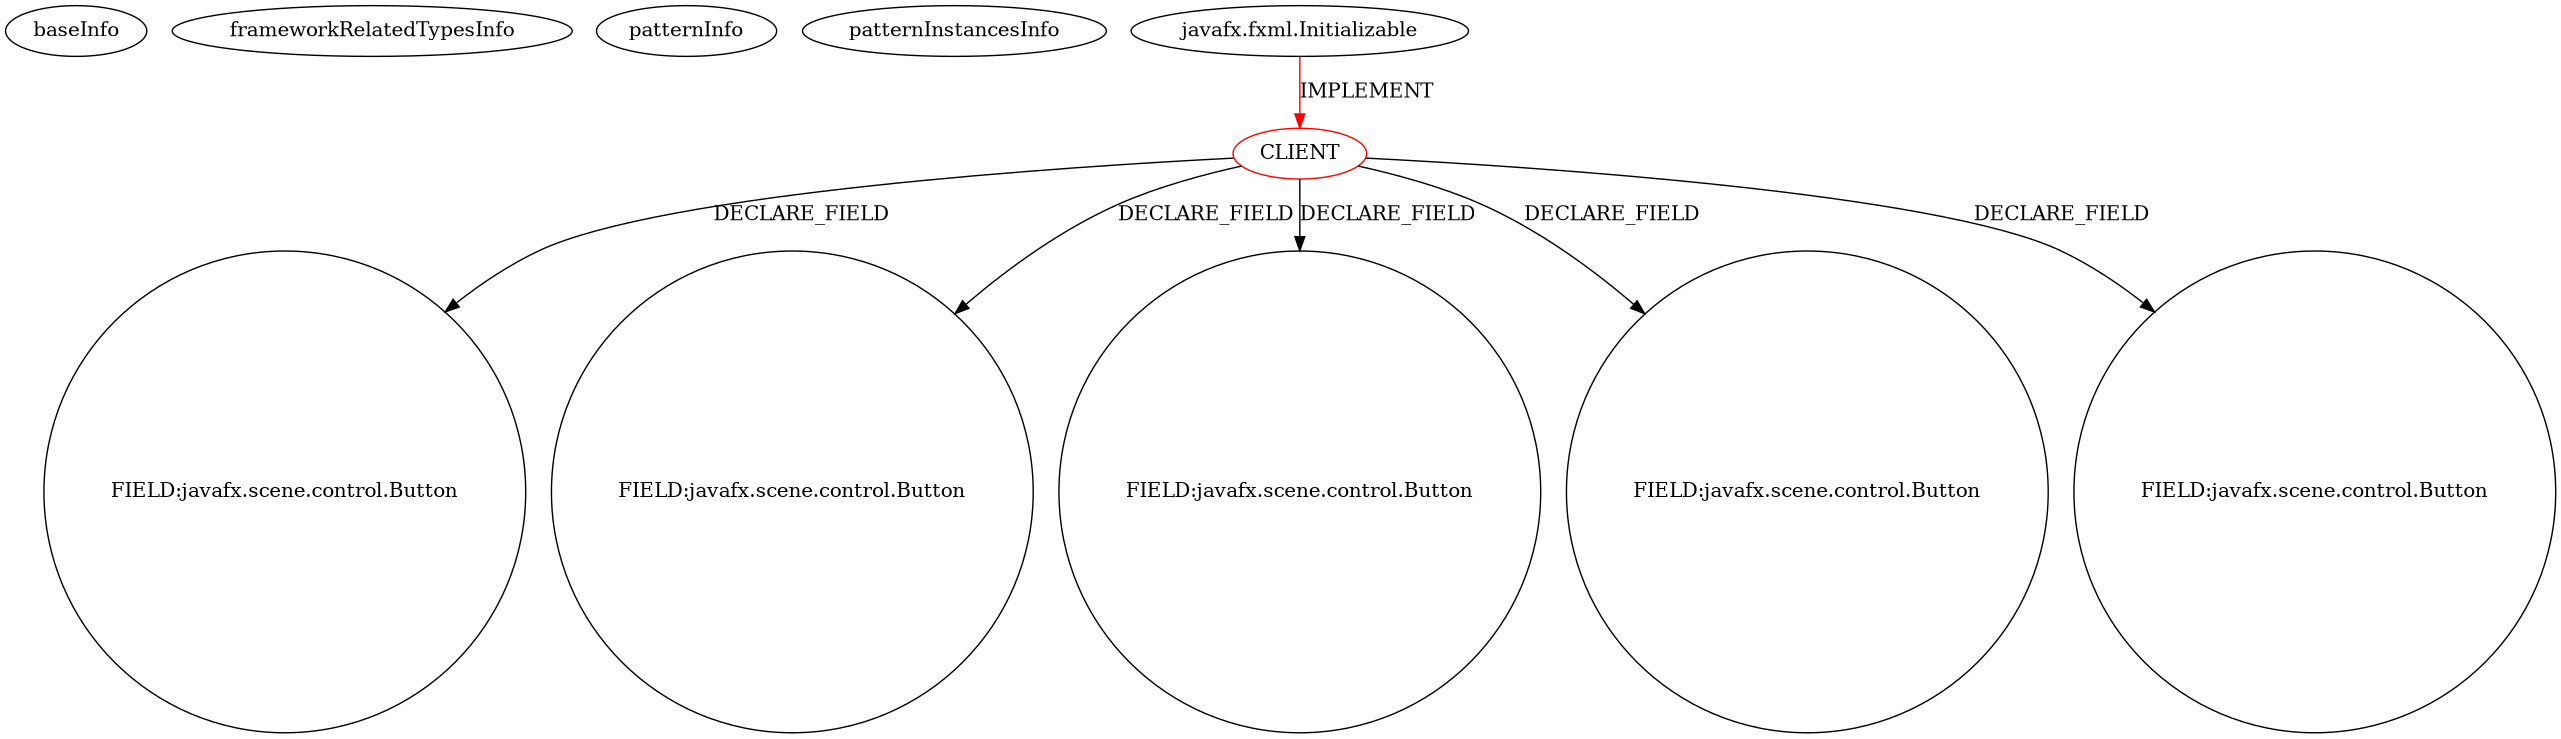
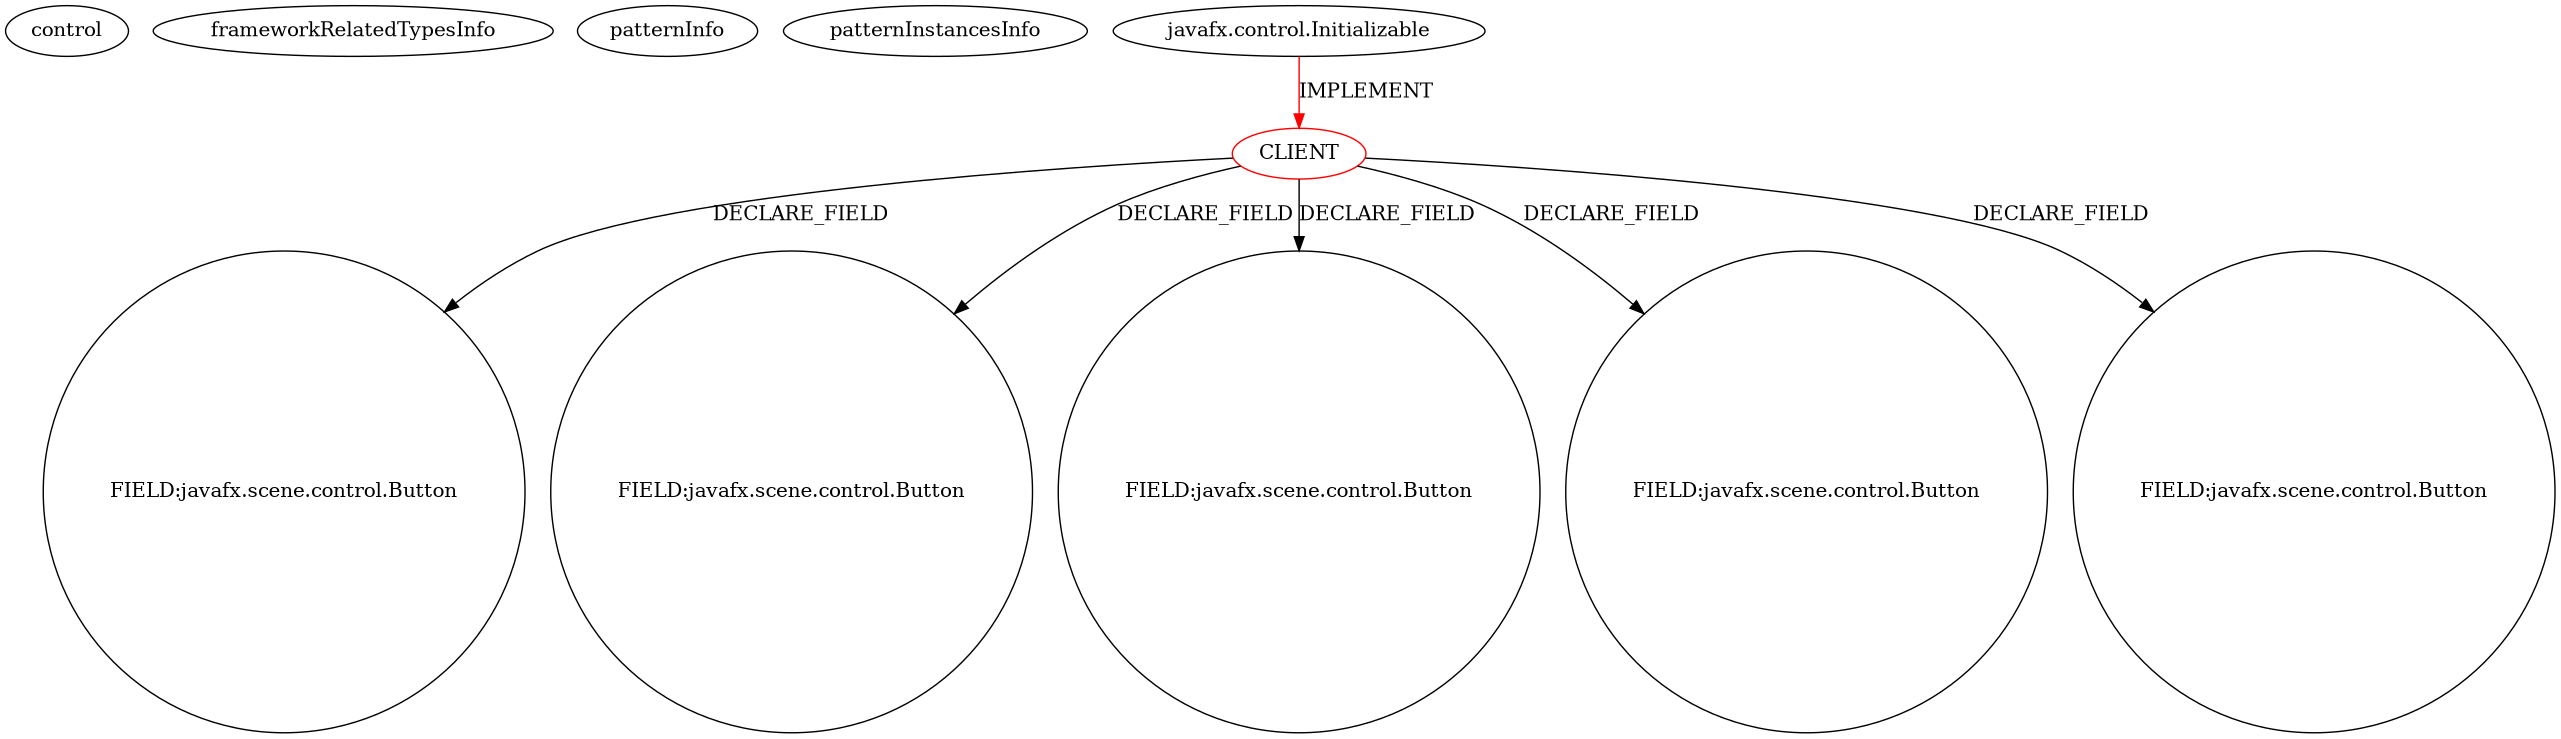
(76, 31) -> (67, 31)
(1300, 31) -> (1299, 31)
